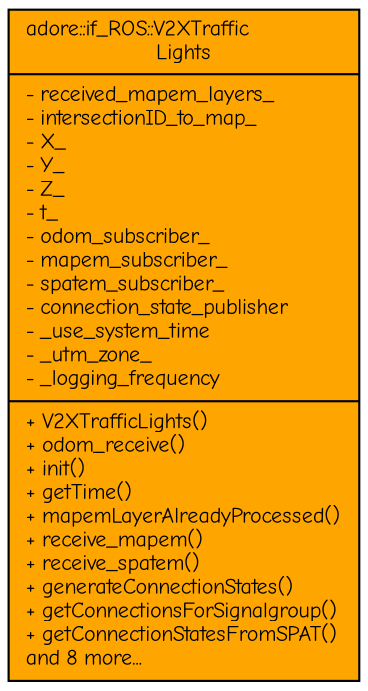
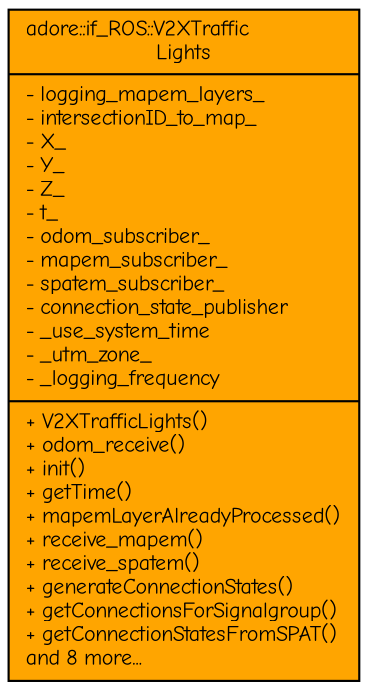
(151, 95) -> (146, 95)
